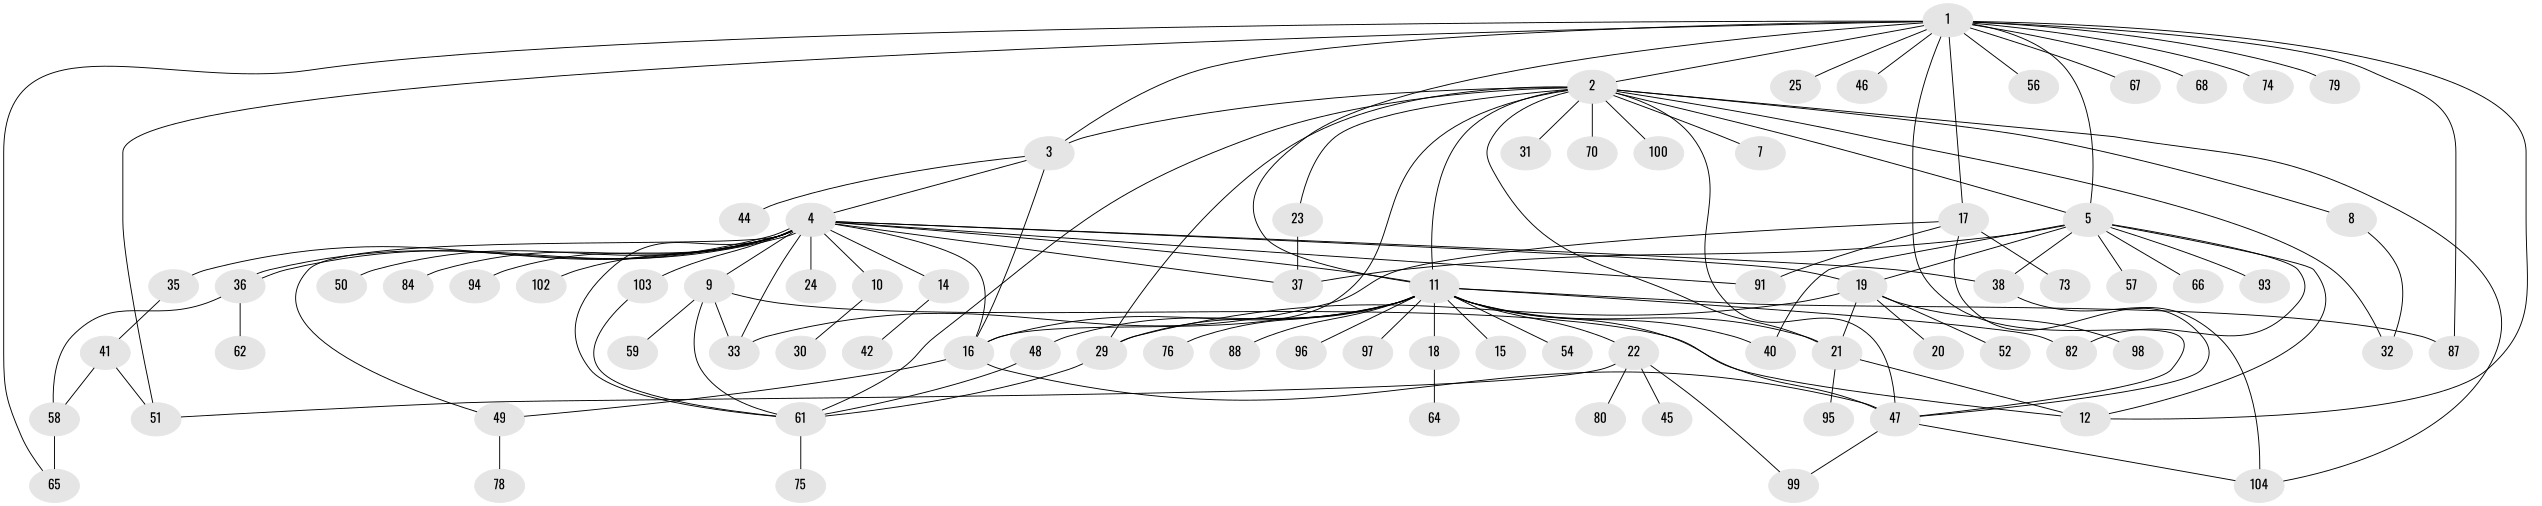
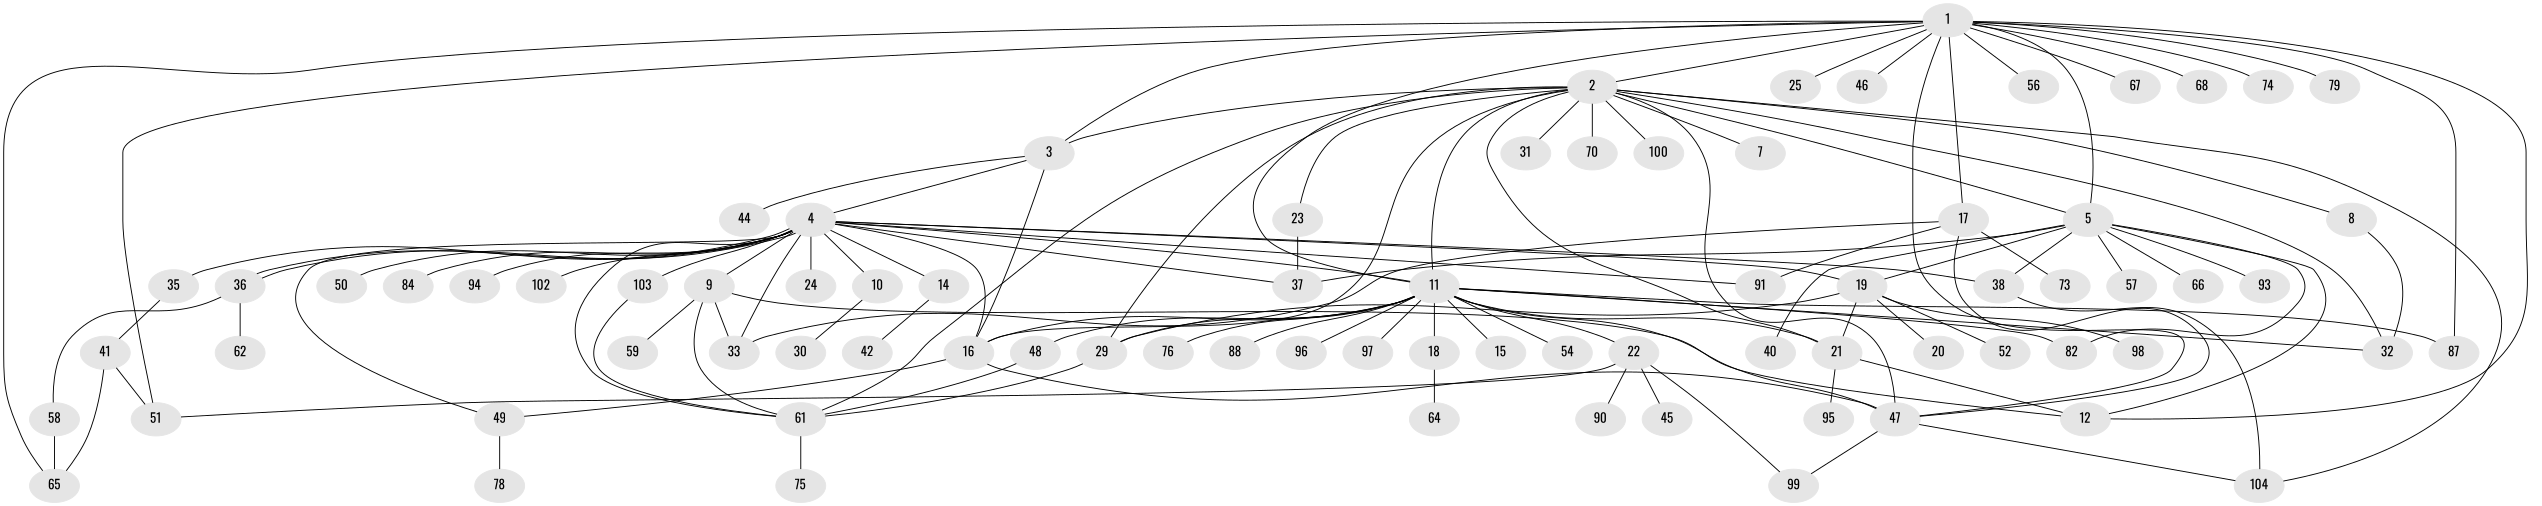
(1670, 324) -> (1911, 318)
(80, 386) -> (93, 423)
(1601, 419) -> (1601, 419)
